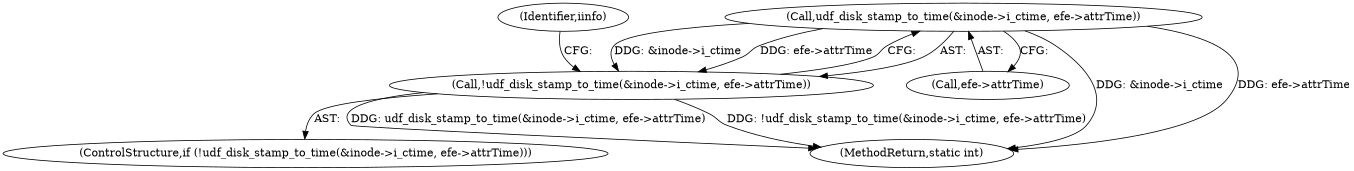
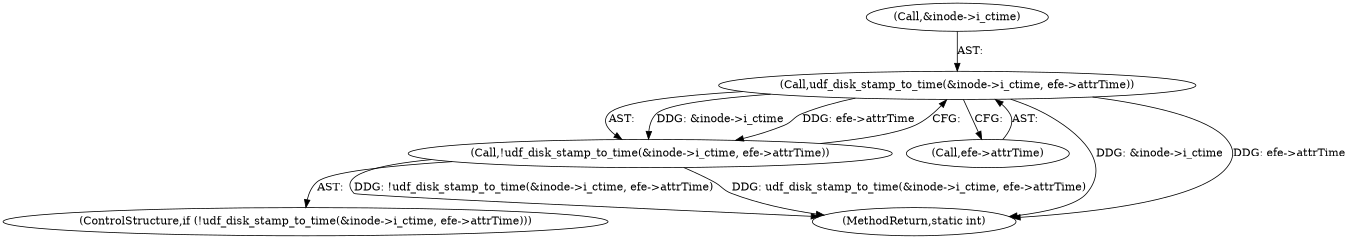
(563, 17) -> none
none -> (957, 17)
